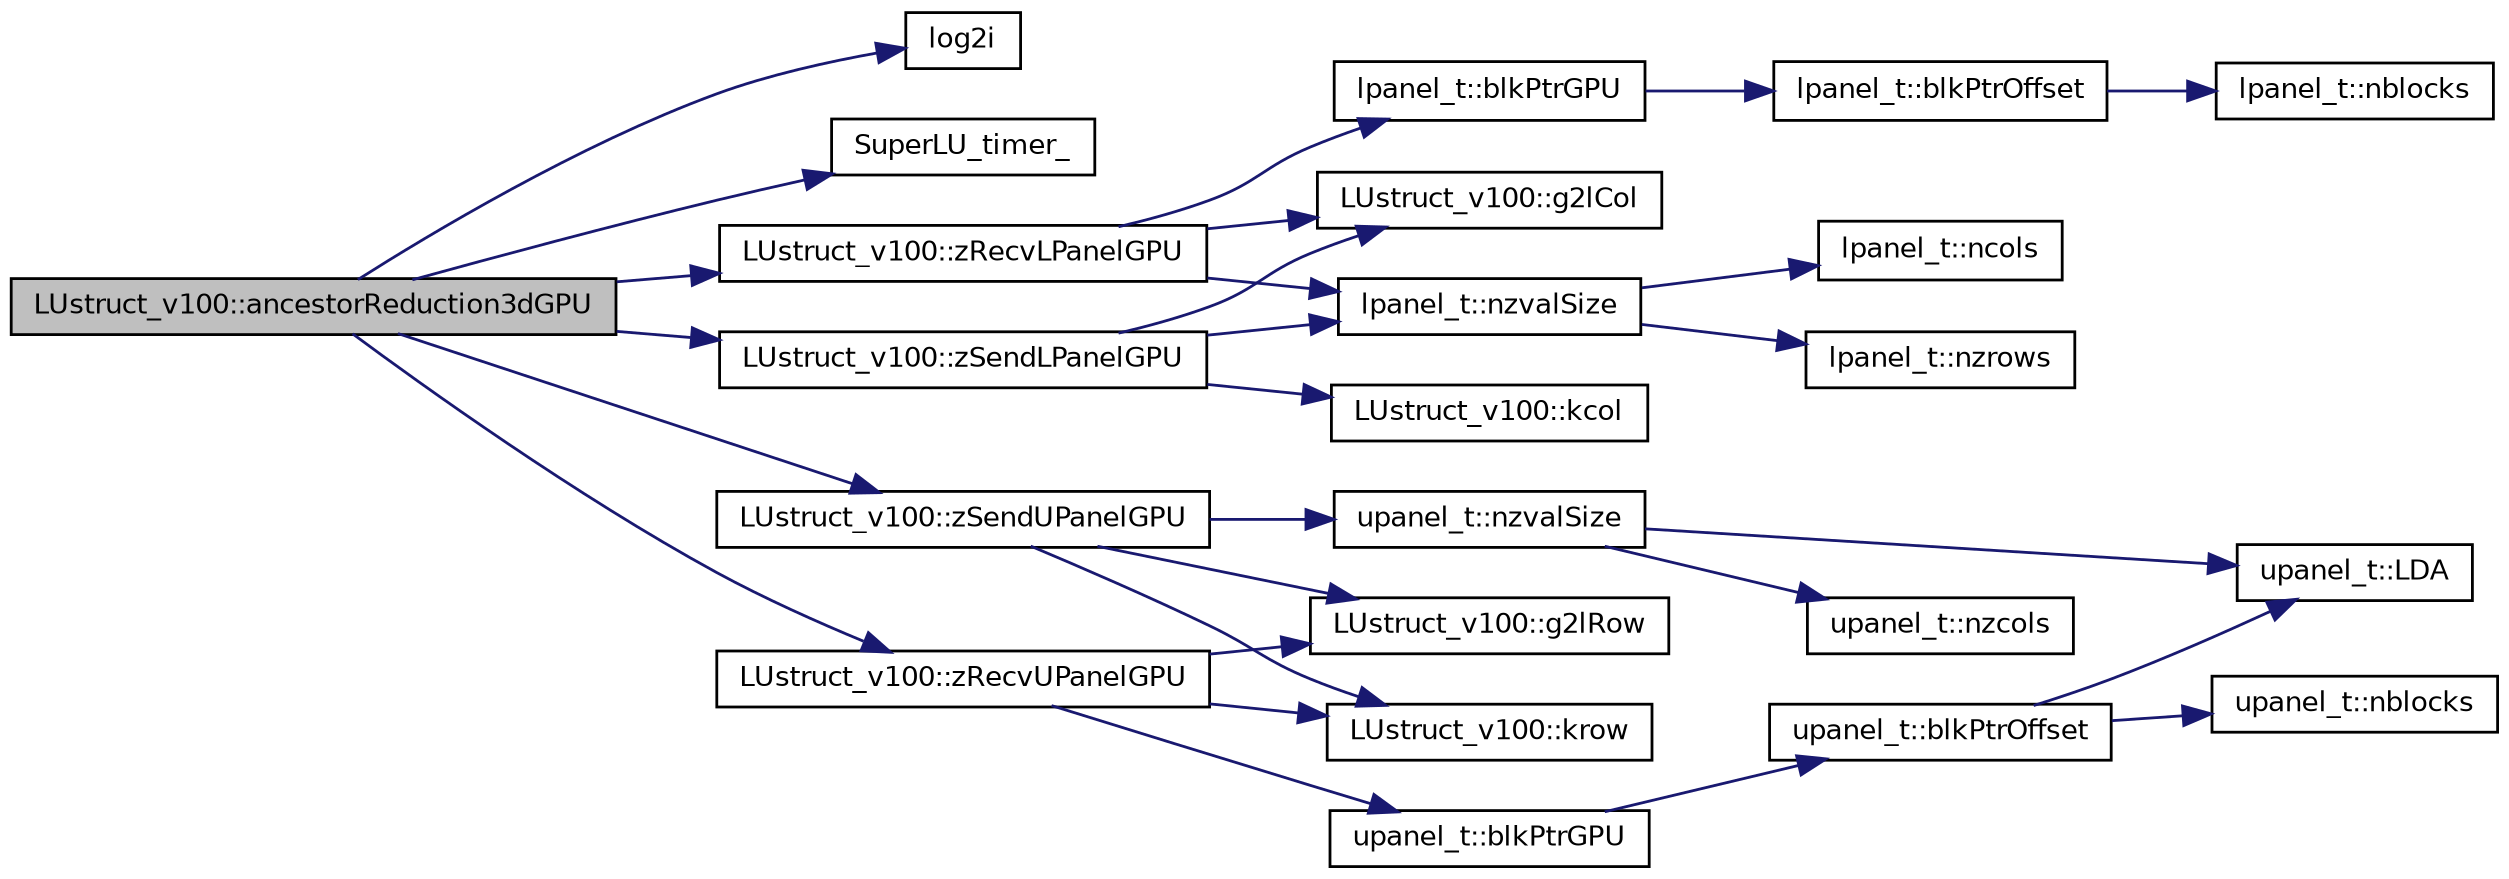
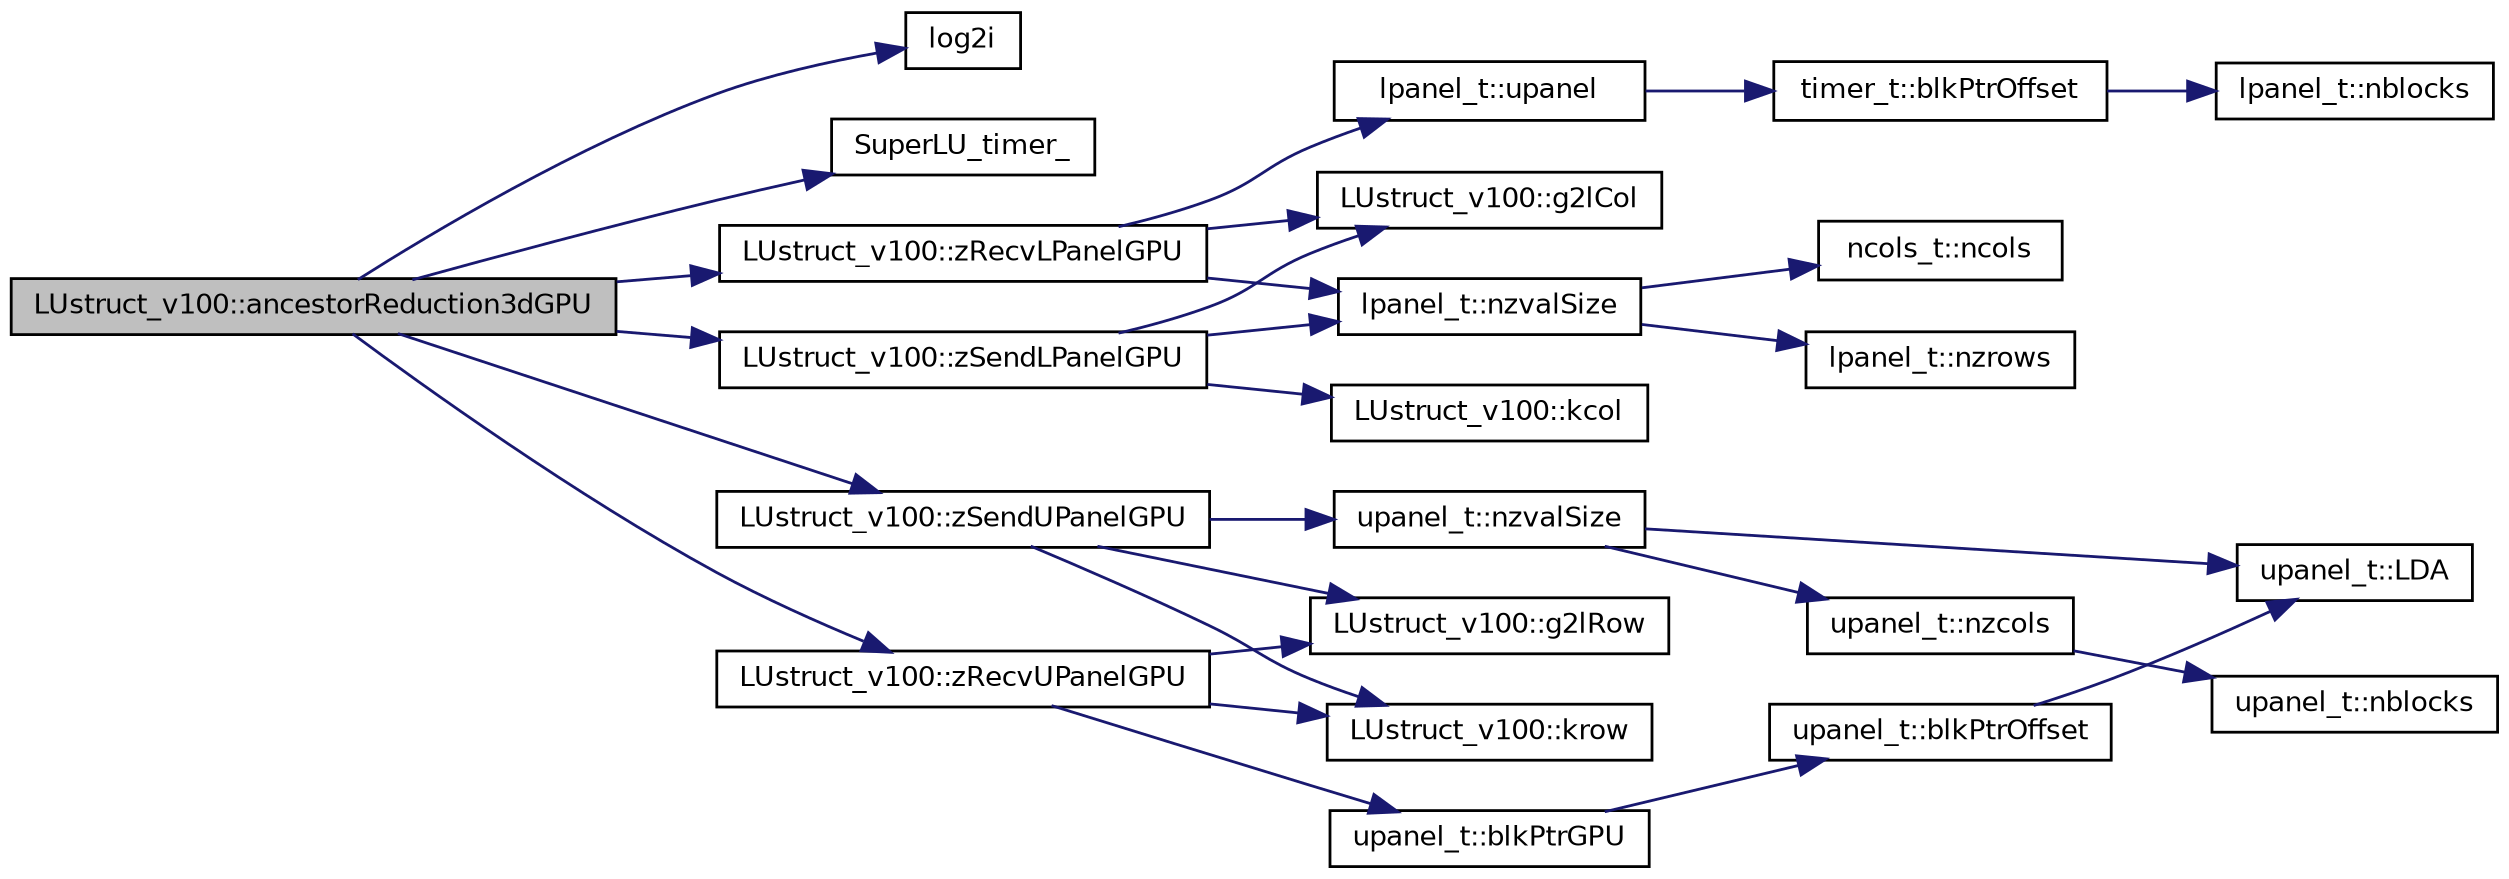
(1490, 91) -> (1490, 91)
(1940, 91) -> (1940, 91)
(1940, 251) -> (1940, 251)
(2147, 718) -> (2115, 659)
